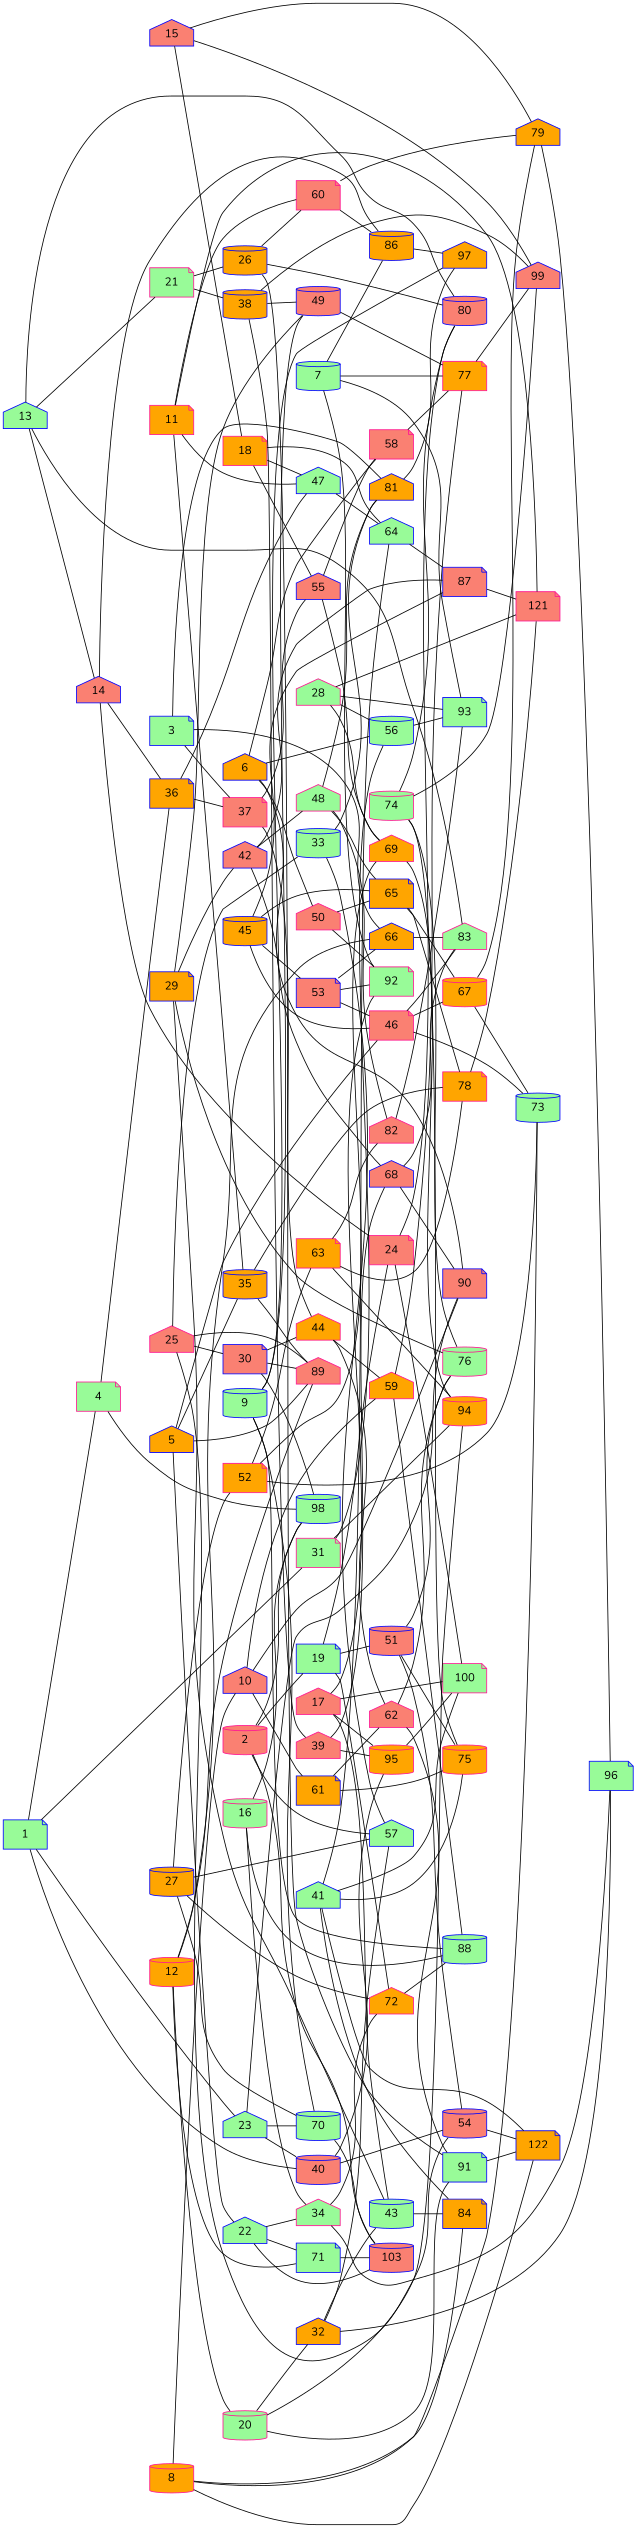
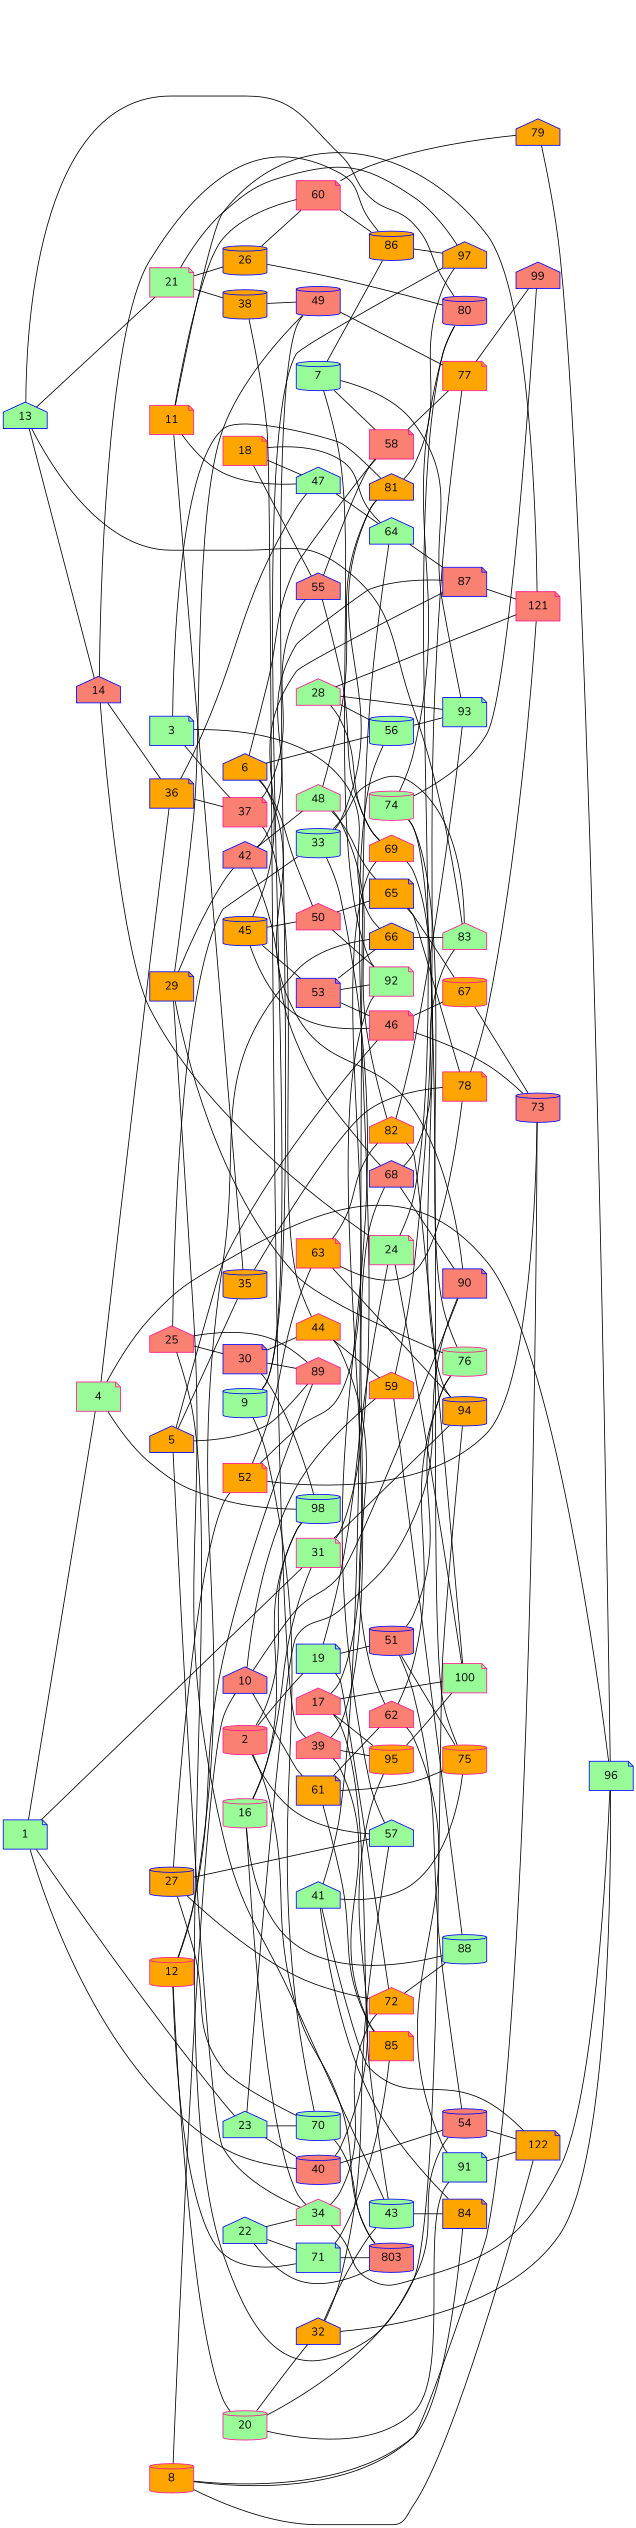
(172, 34) -> none
none -> (314, 170)
(392, 218) -> none
(392, 376) -> (355, 410)
(512, 521) -> none
(312, 892) -> (282, 925)
(432, 981) -> (417, 787)
(538, 1108) -> (538, 1108)
(391, 1131) -> (391, 1131)
(391, 1250) -> (391, 1250)
none -> (500, 1285)
(288, 1287) -> none
(272, 1317) -> none
(465, 1411) -> (465, 1411)
(272, 1580) -> none
none -> (282, 1683)
(192, 1801) -> (191, 1791)
(427, 1836) -> (440, 1415)
none -> (391, 2046)
(391, 2258) -> (391, 2258)
